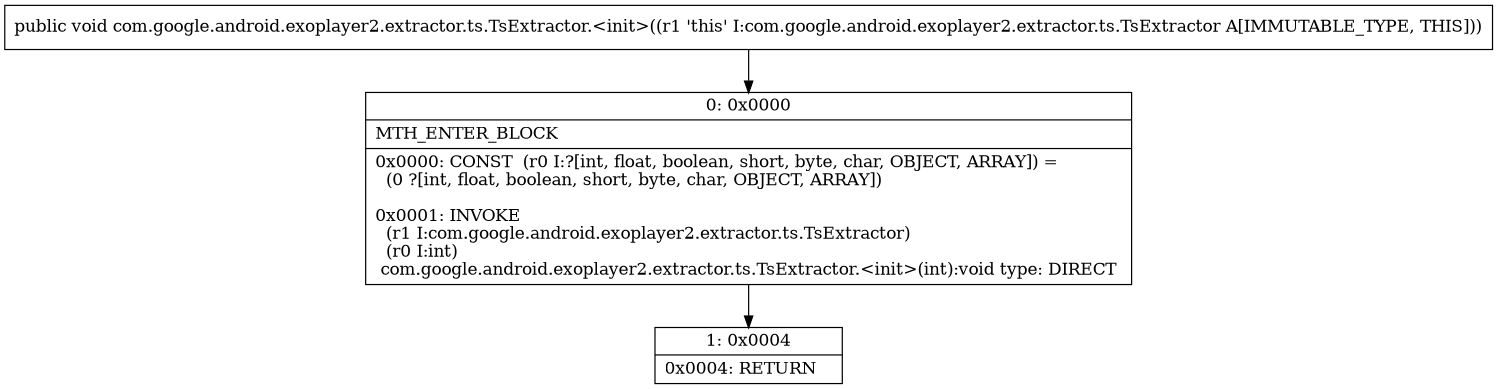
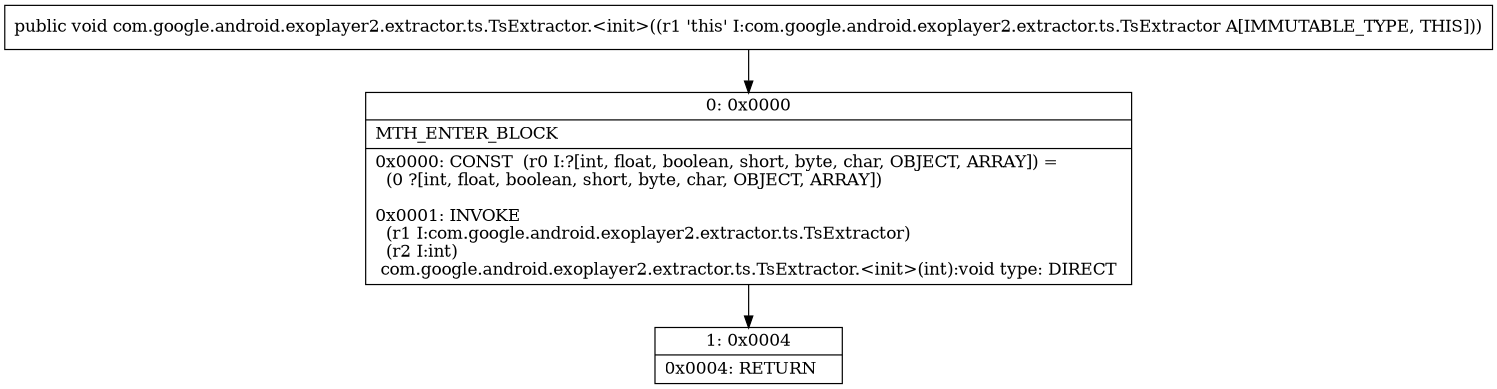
(417, 252) -> (417, 252)
